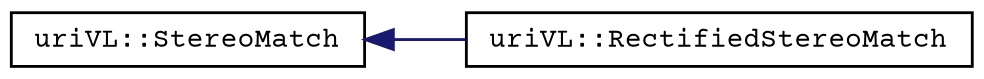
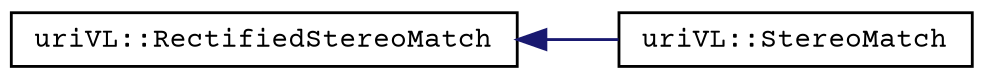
(430, 40) -> (582, 40)
